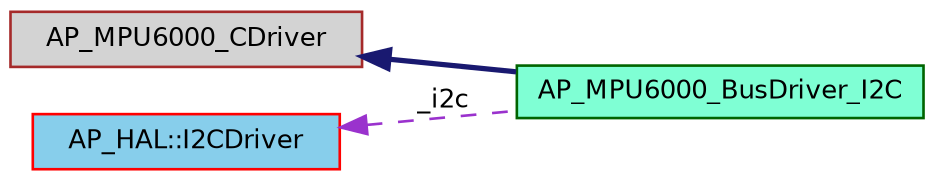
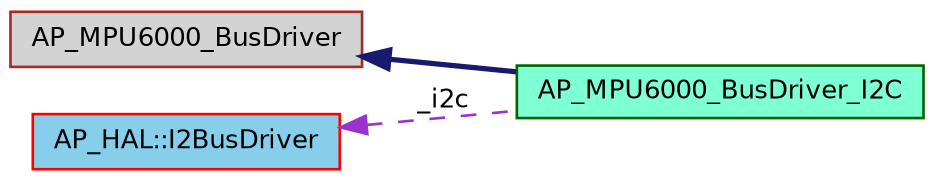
(186, 39) -> (186, 39)
(186, 142) -> (186, 142)
